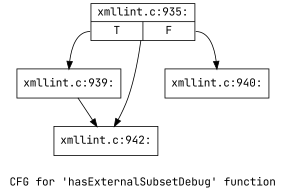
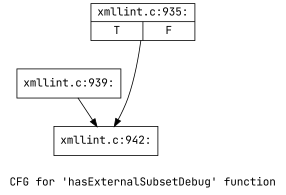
(75, 42) -> none
(217, 83) -> none
